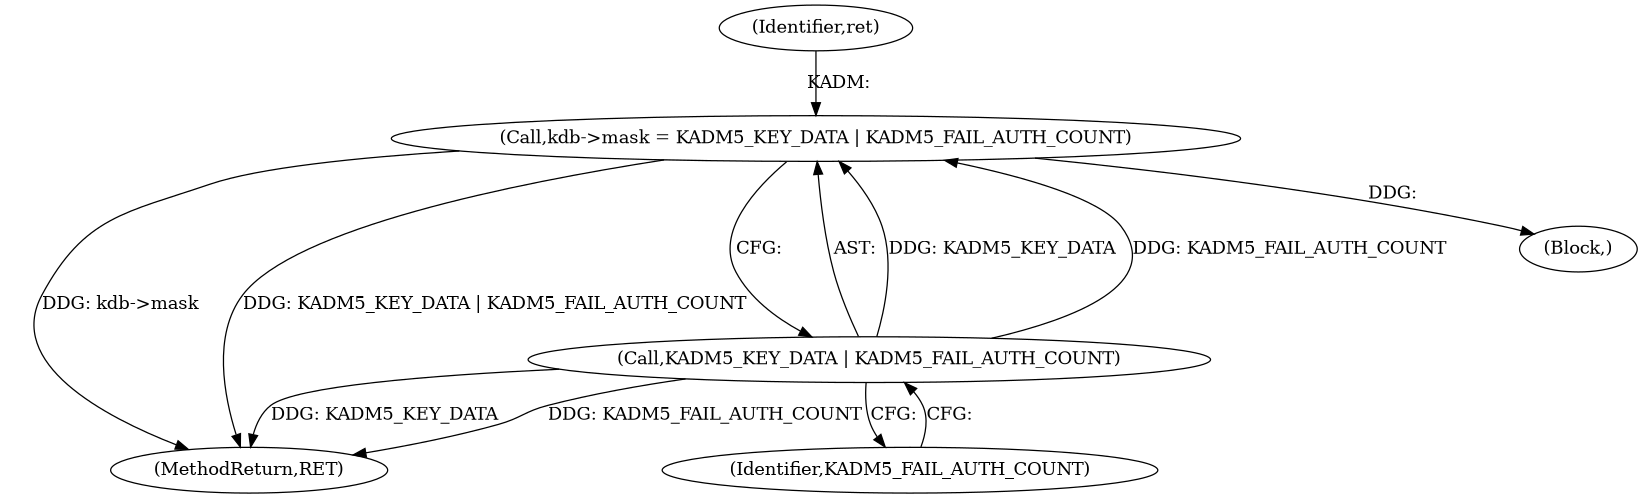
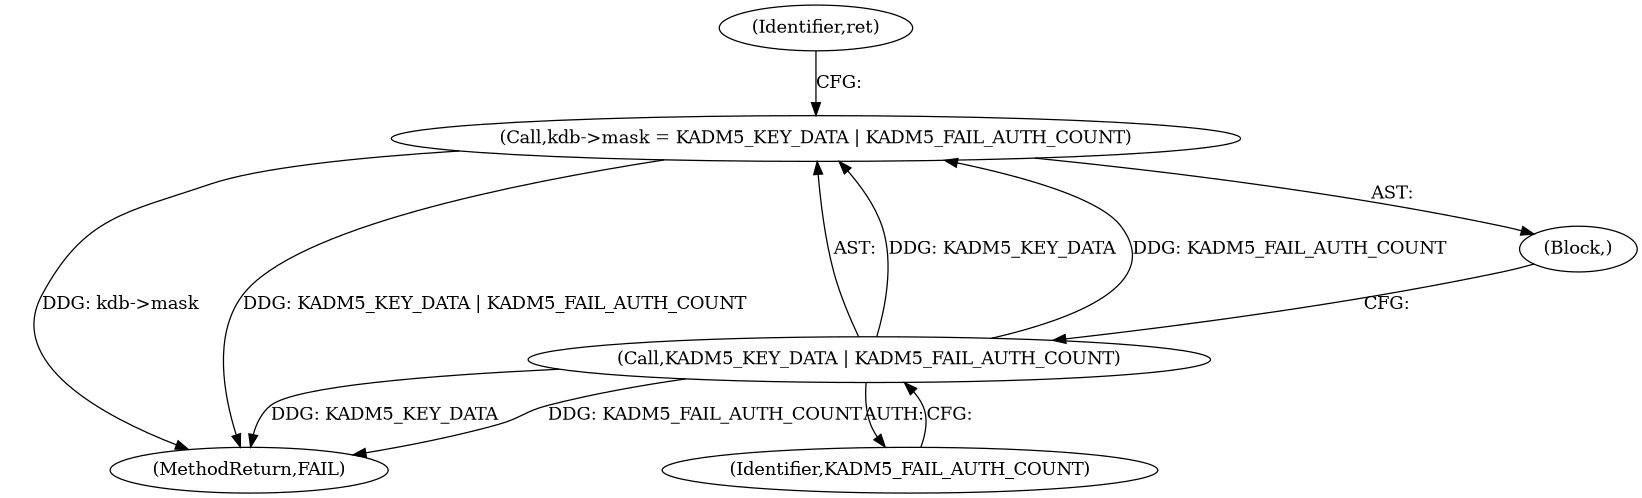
(842, 83) -> (842, 83)
(1395, 194) -> (1395, 194)
(731, 252) -> (1301, 308)
(897, 415) -> (897, 415)
(249, 470) -> (249, 470)
